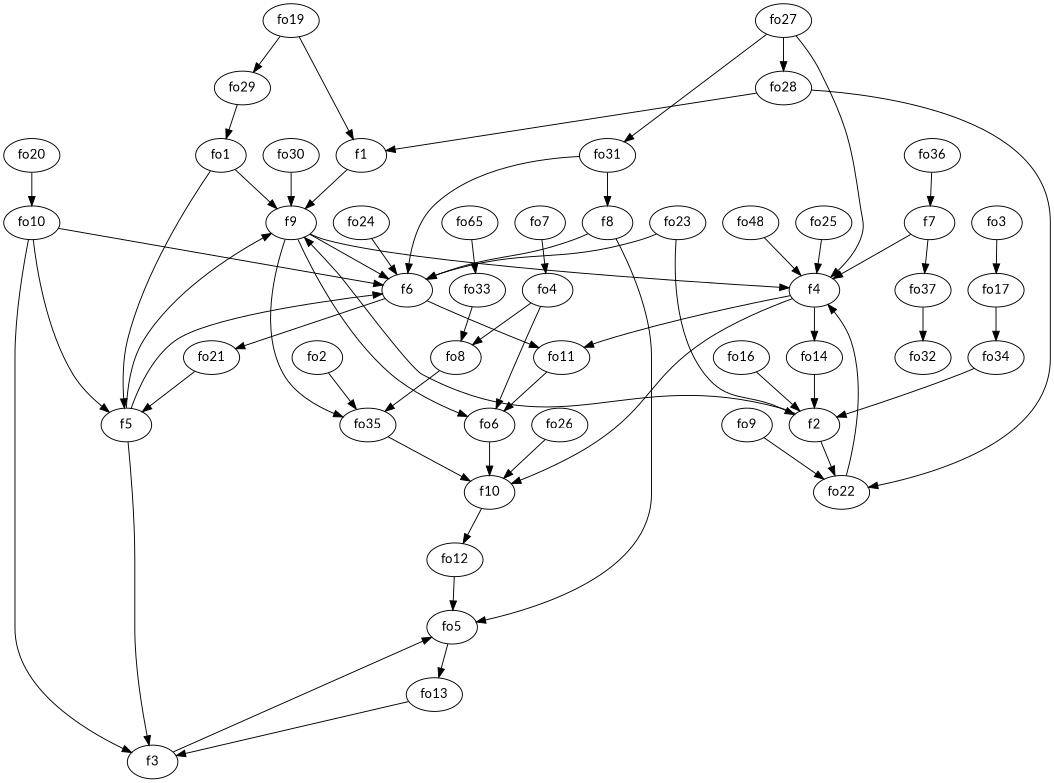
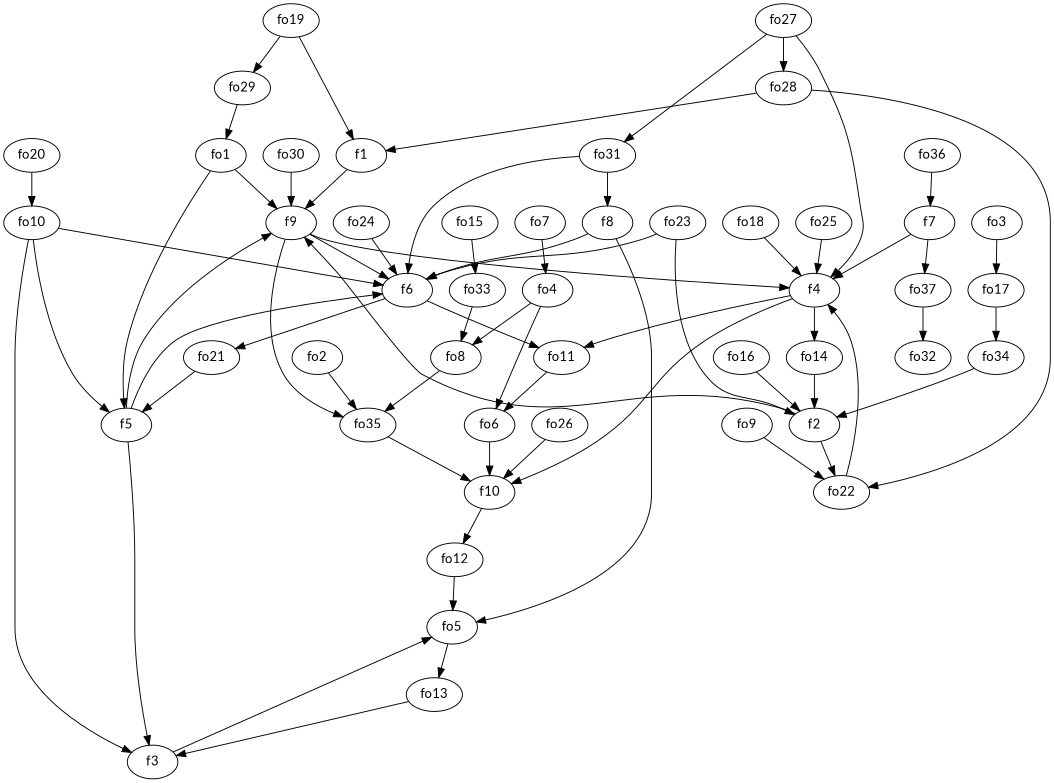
(470, 223) -> (470, 223)
(751, 223) -> (751, 223)
(361, 343) -> none
